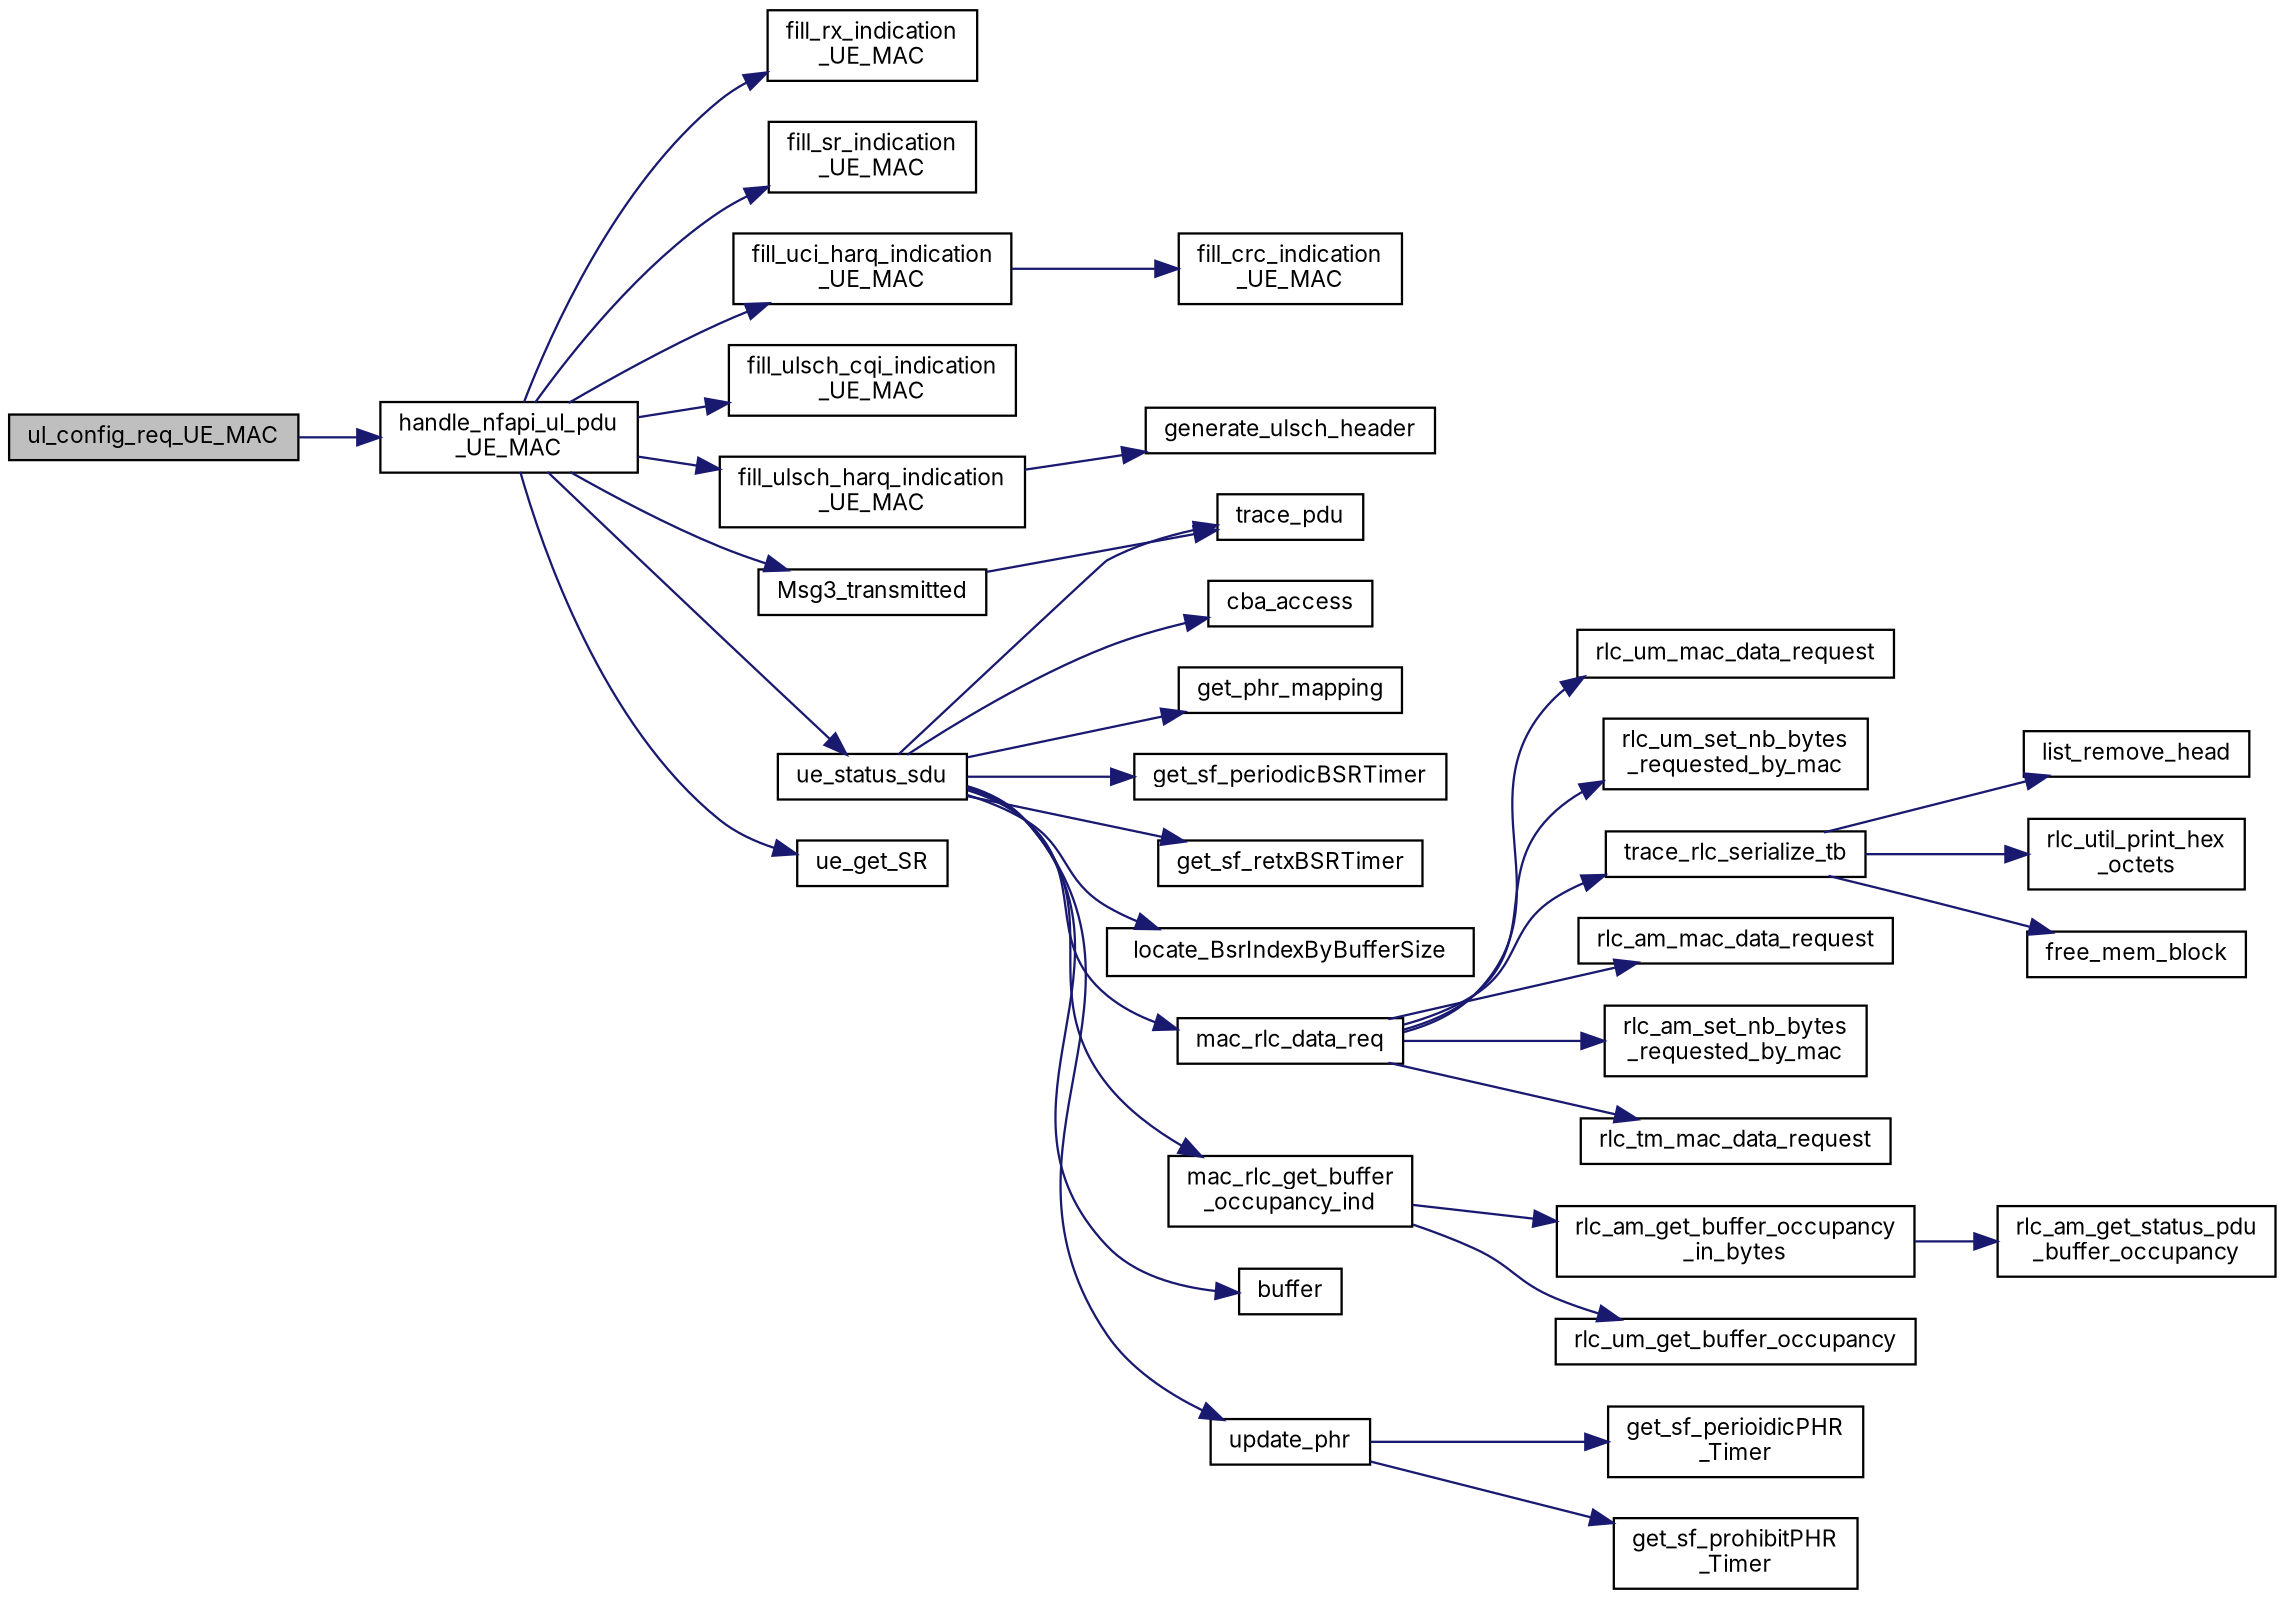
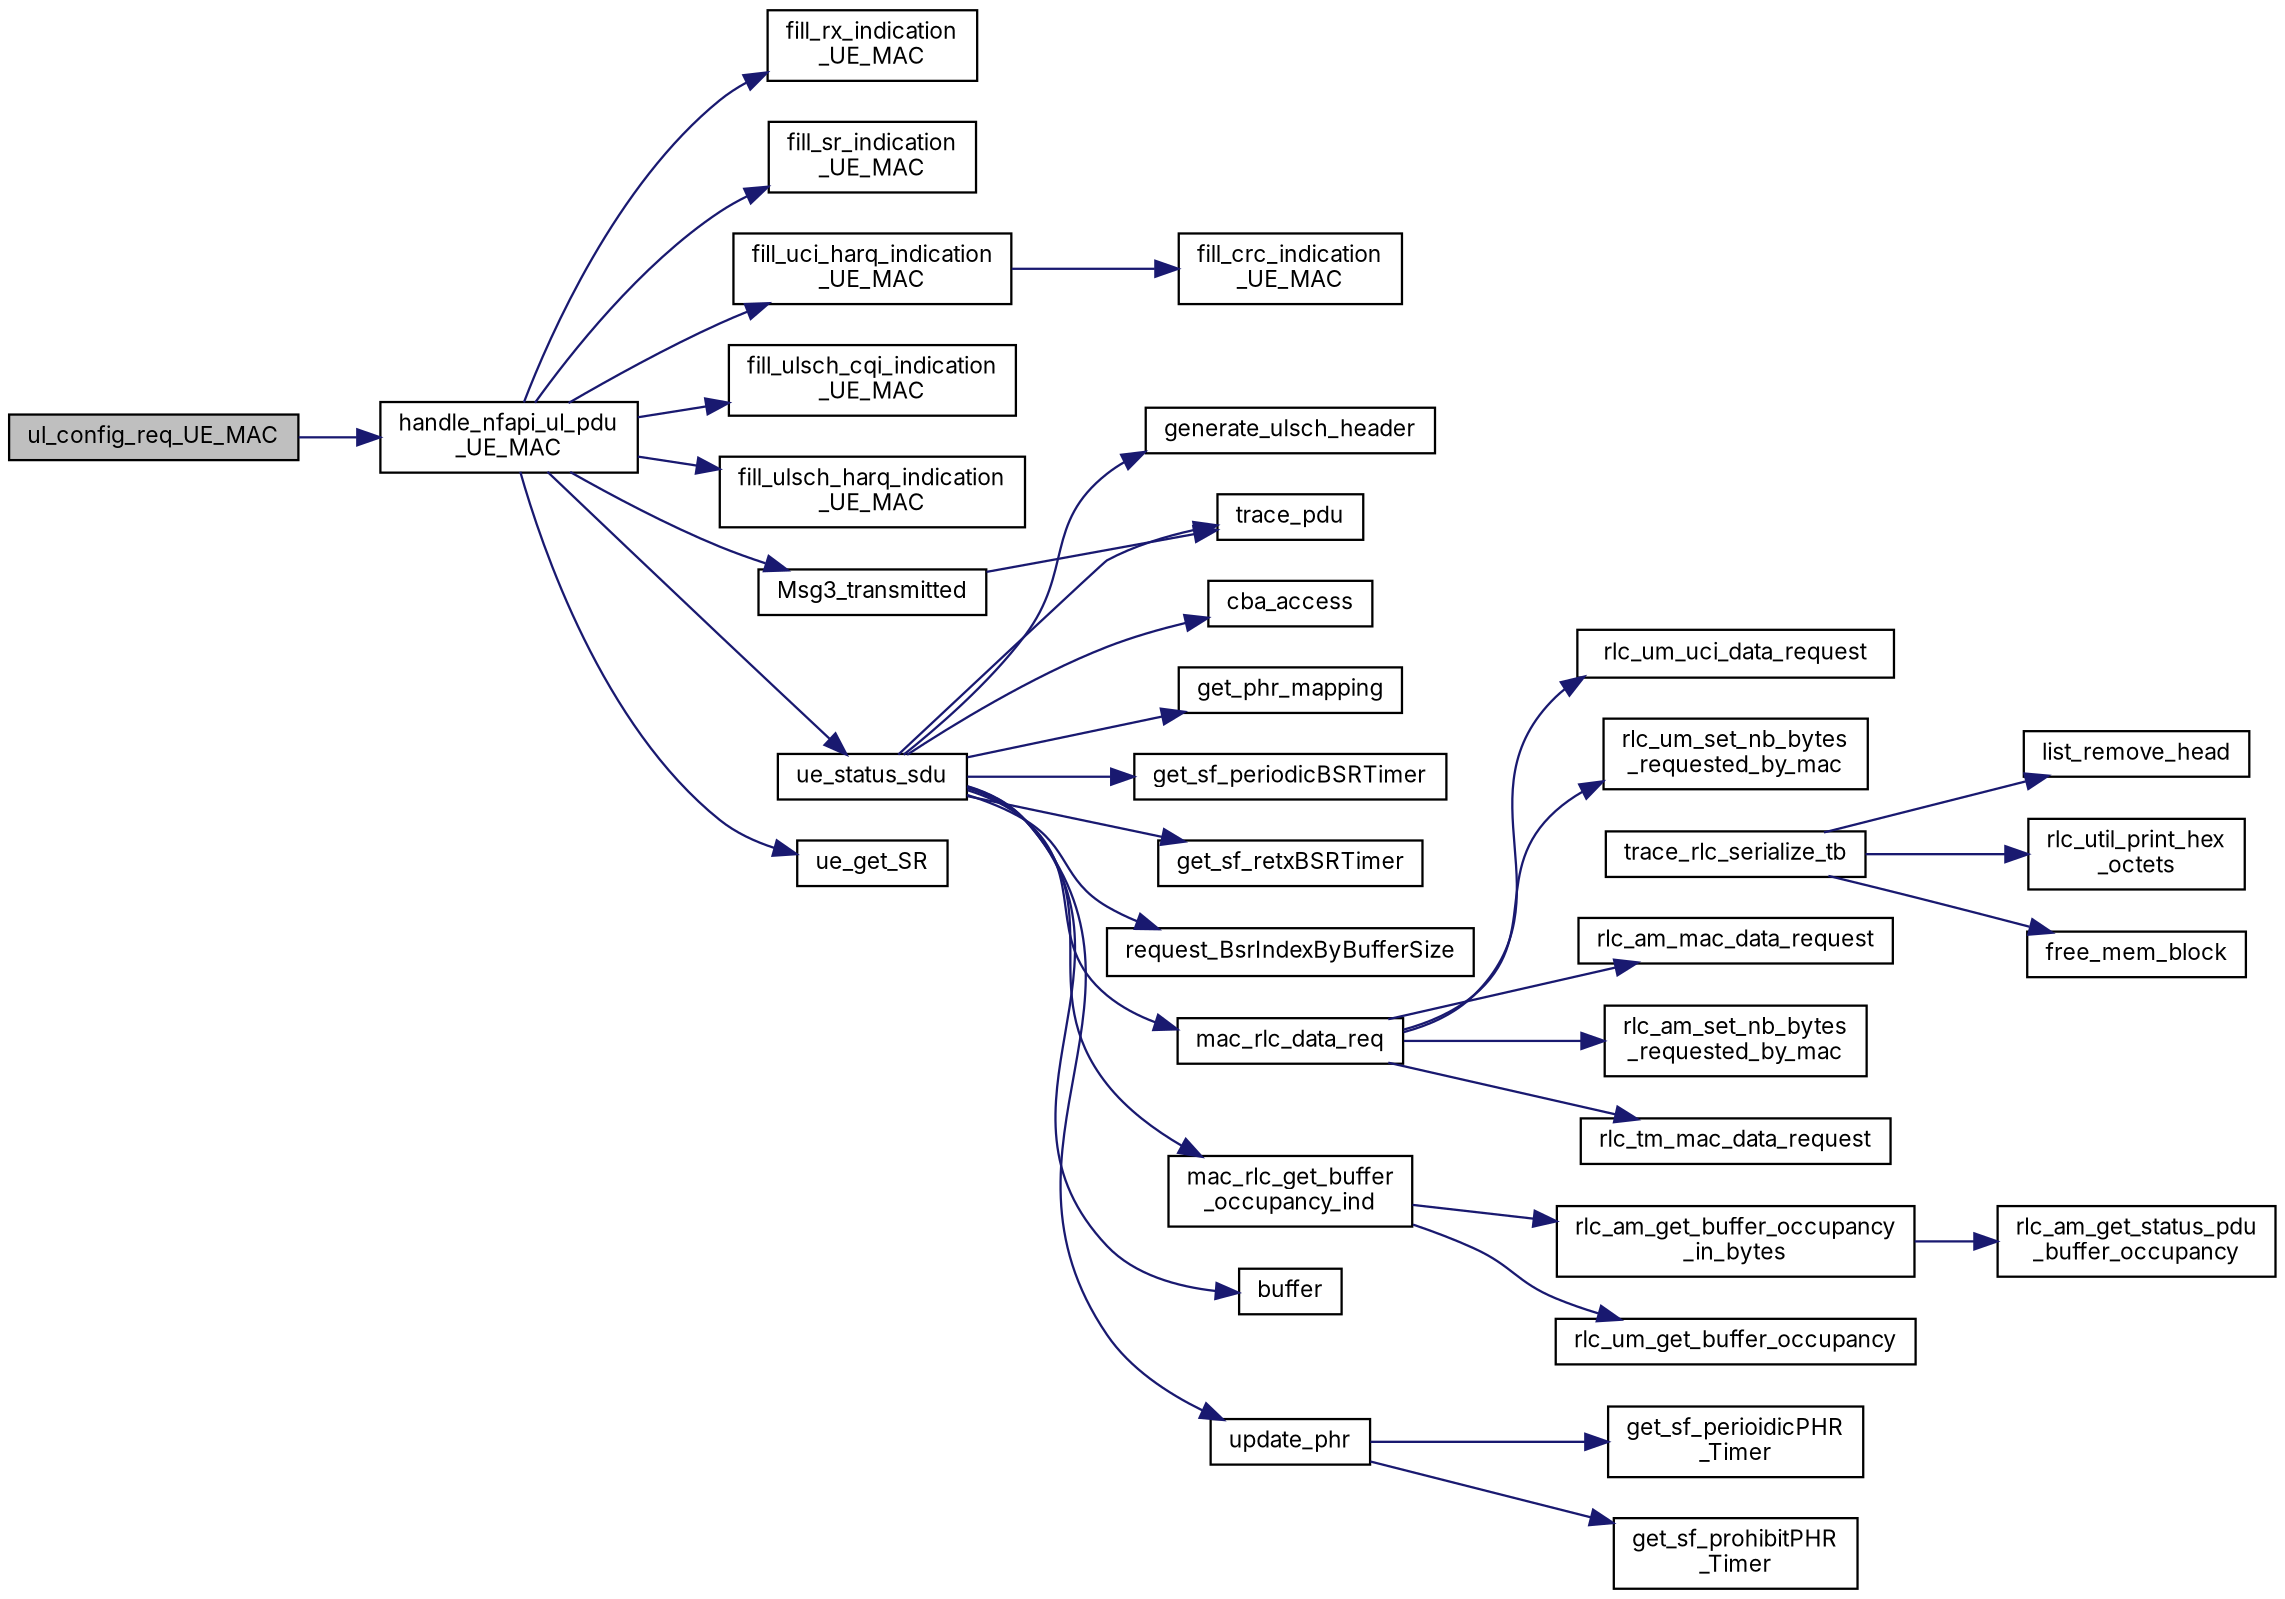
(1074, 462) -> (1047, 595)
(1736, 654) -> (1736, 654)
(1530, 920) -> none
(1290, 952) -> (1290, 952)
